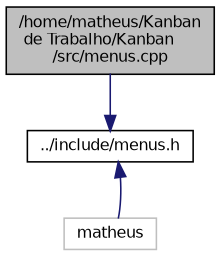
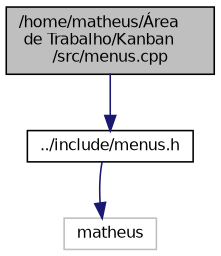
(110, 41) -> (110, 41)
(121, 198) -> (100, 182)
